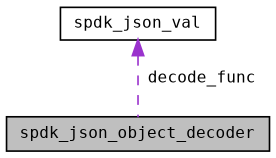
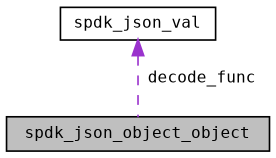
(138, 134) -> (138, 134)
